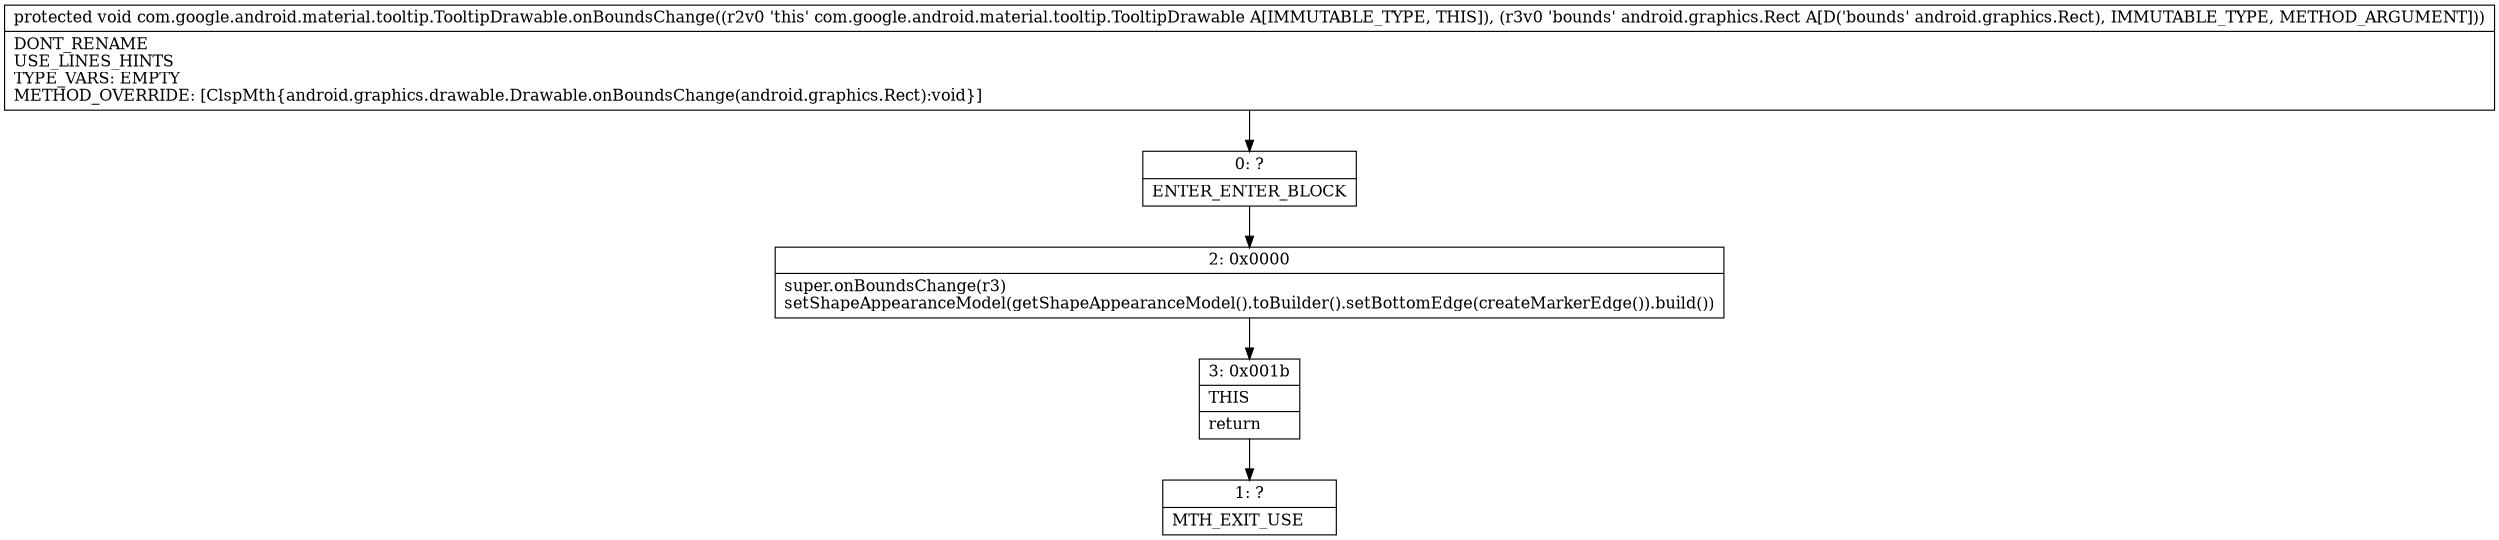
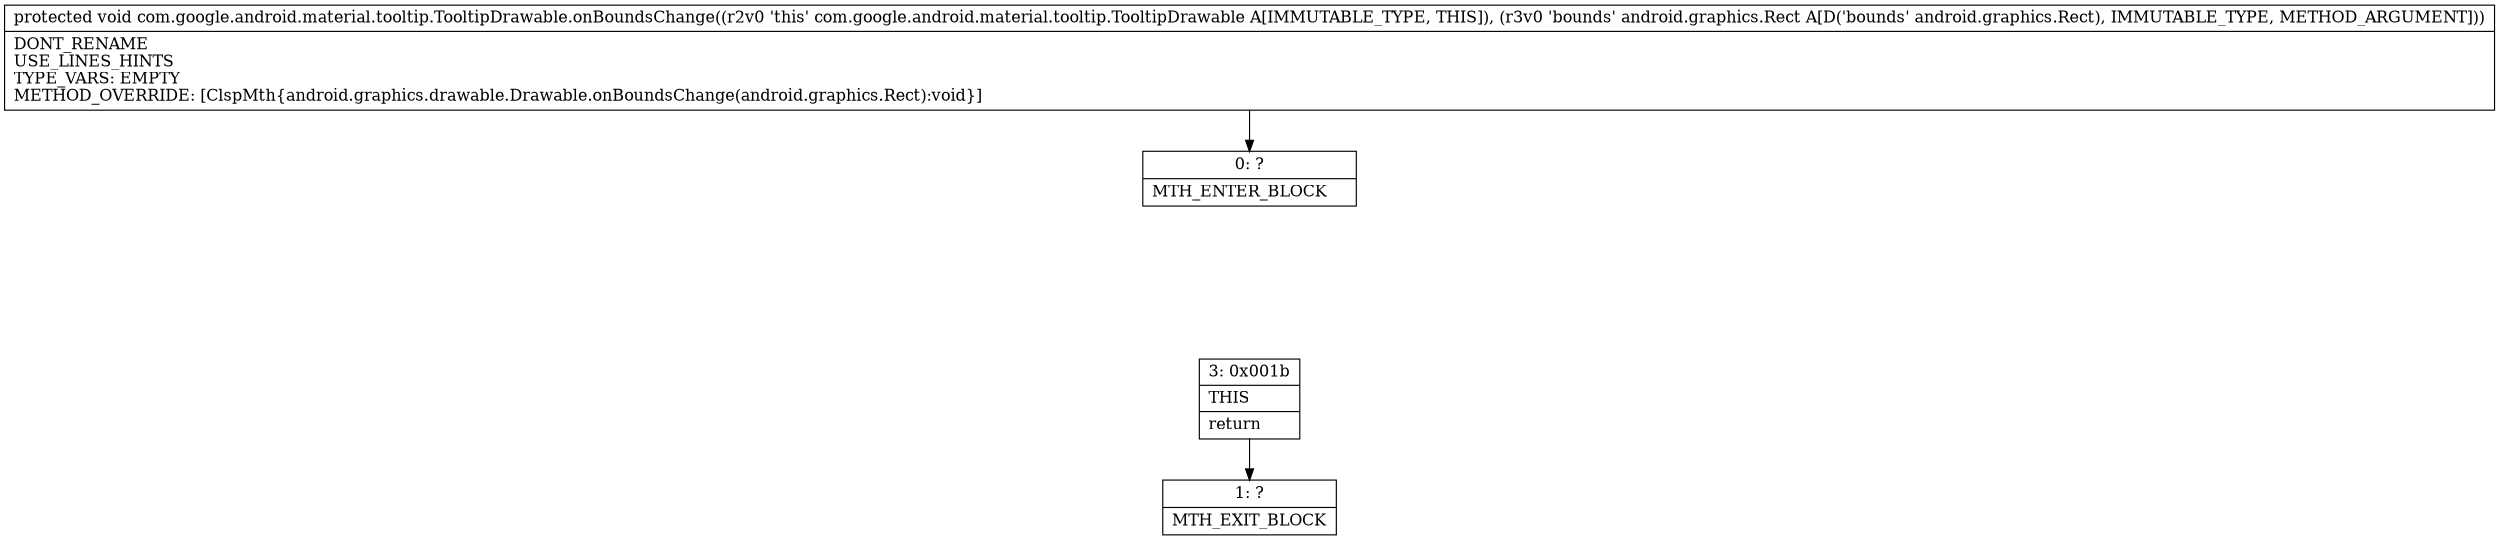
(1250, 192) -> (1240, 192)
(1250, 283) -> none
(1238, 521) -> (1250, 521)
